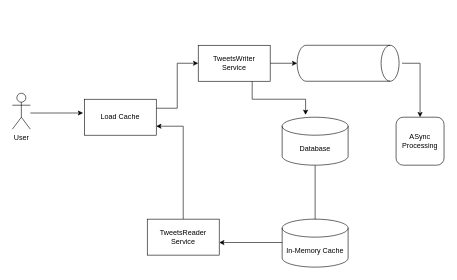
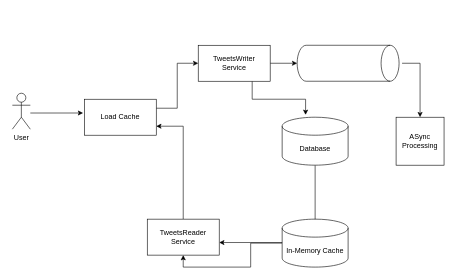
(420, 141) -> (420, 141)
none -> (183, 264)
